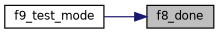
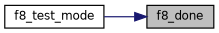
(54, 17) -> (54, 17)
